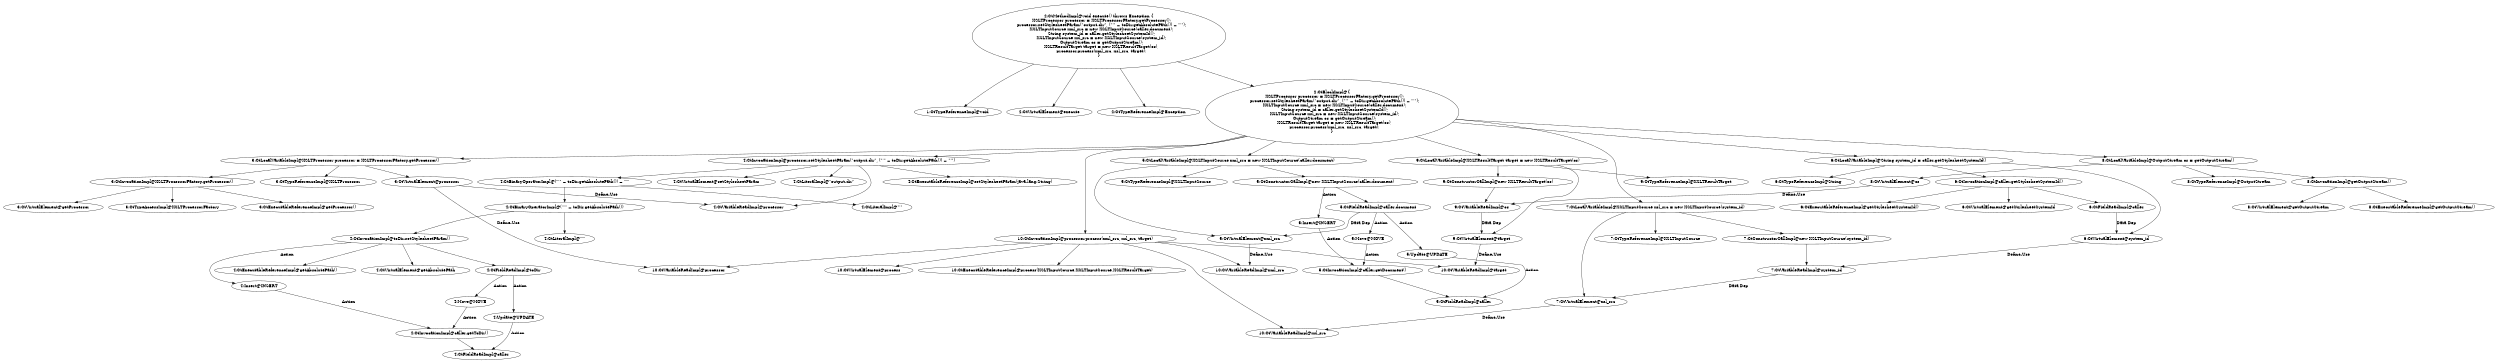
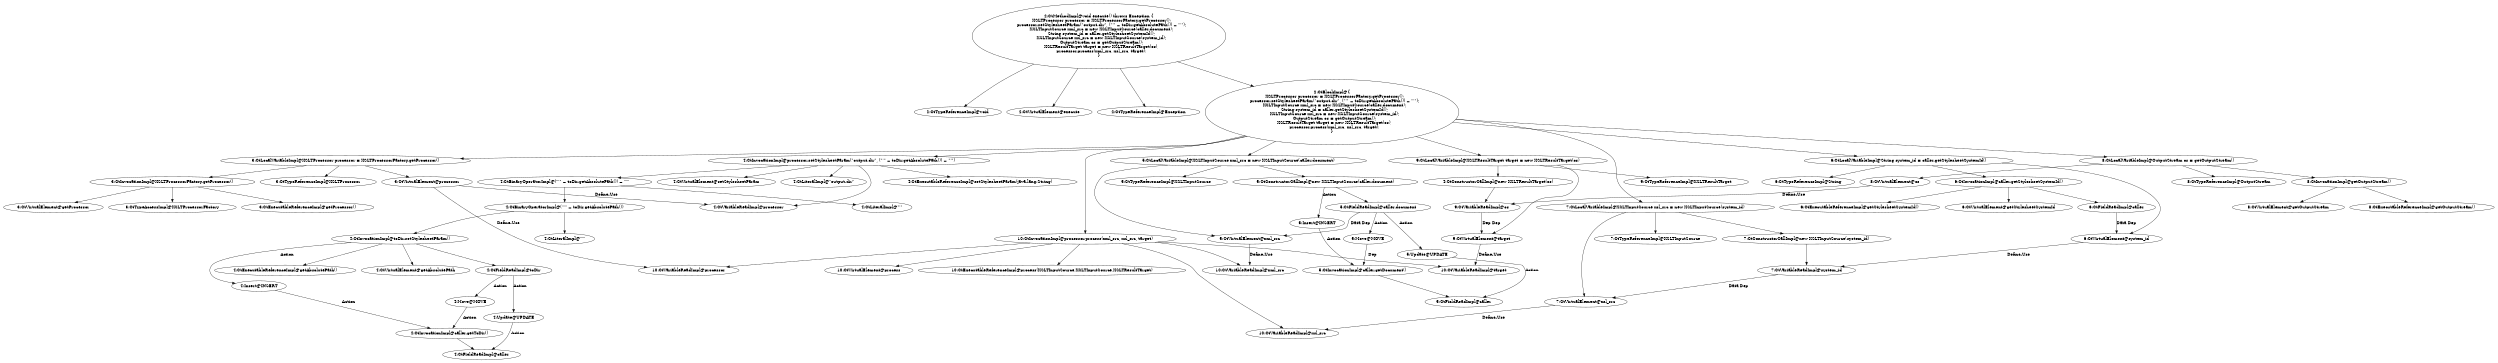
(958, 112) -> (958, 112)
(1498, 182) -> (1498, 182)
(1491, 223) -> (1491, 223)
(1373, 255) -> (1373, 255)
